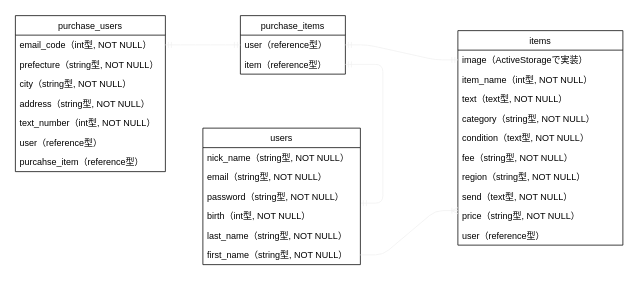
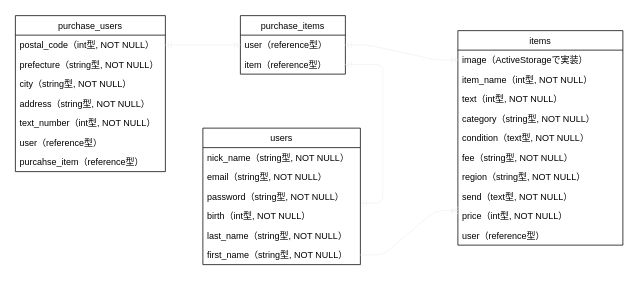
(84, 45) -> (88, 45)
(517, 99) -> (514, 99)
(523, 216) -> (515, 216)
